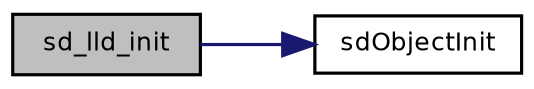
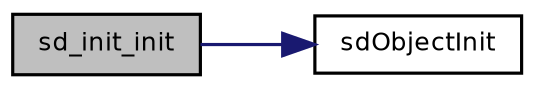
(107, 45) -> (107, 45)
